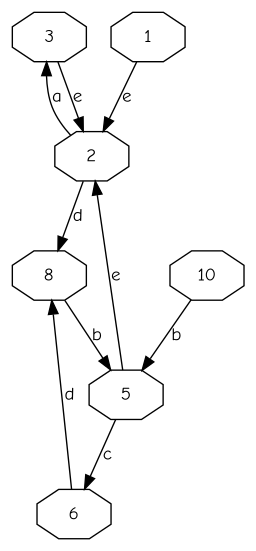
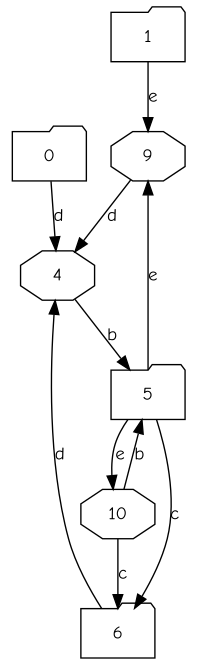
(49, 37) -> none
(148, 37) -> (148, 37)
none -> (49, 156)
(92, 156) -> (148, 156)
(49, 276) -> (58, 276)
(126, 395) -> (148, 395)
none -> (115, 446)
(74, 514) -> (118, 633)
none -> (118, 567)
